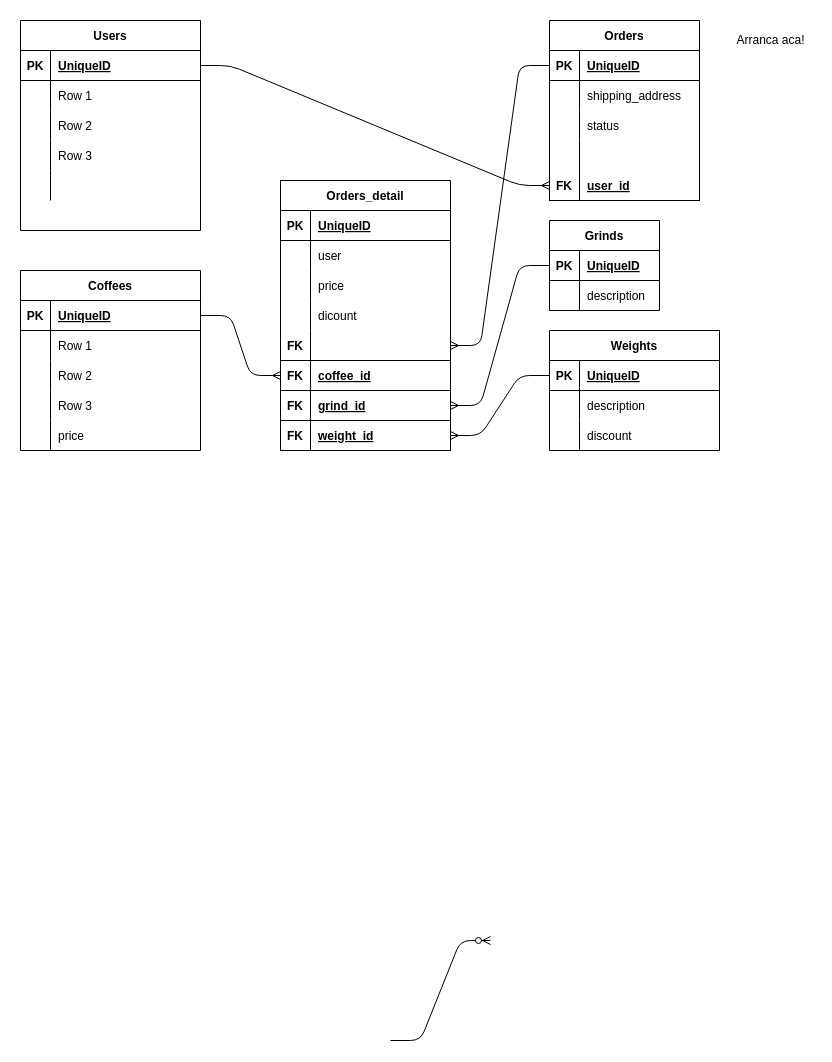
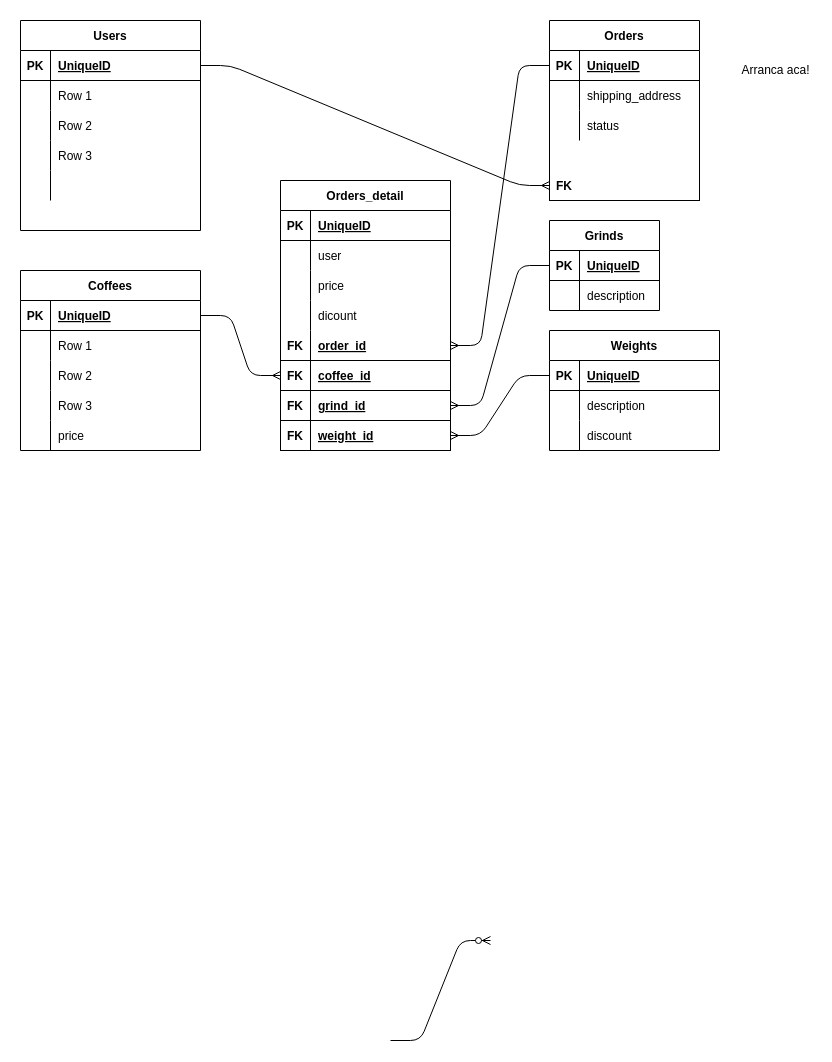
(771, 41) -> (776, 71)
(640, 186) -> none
none -> (381, 346)
